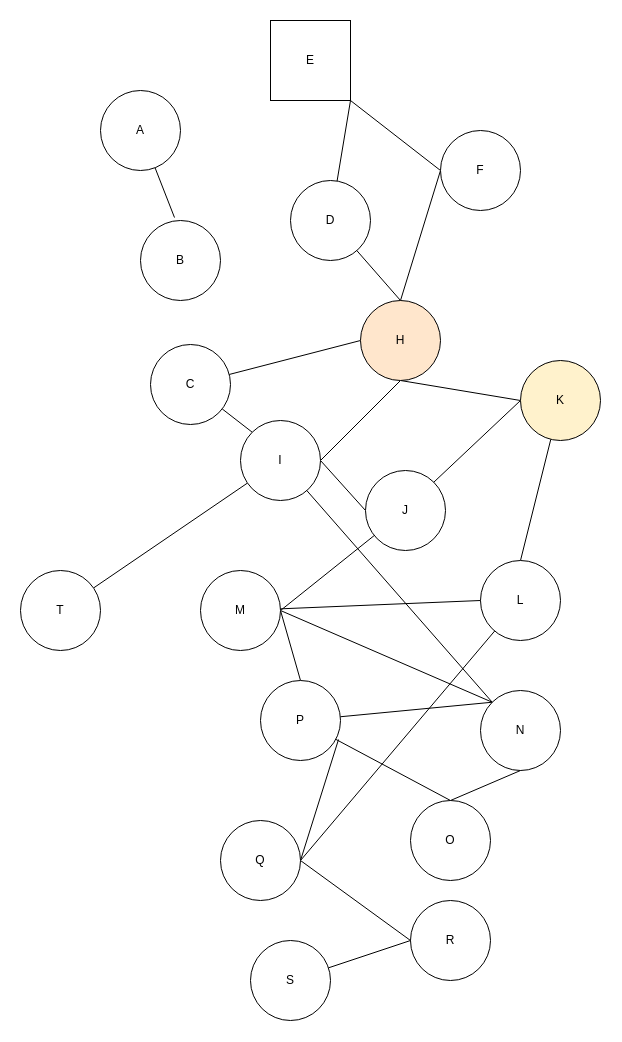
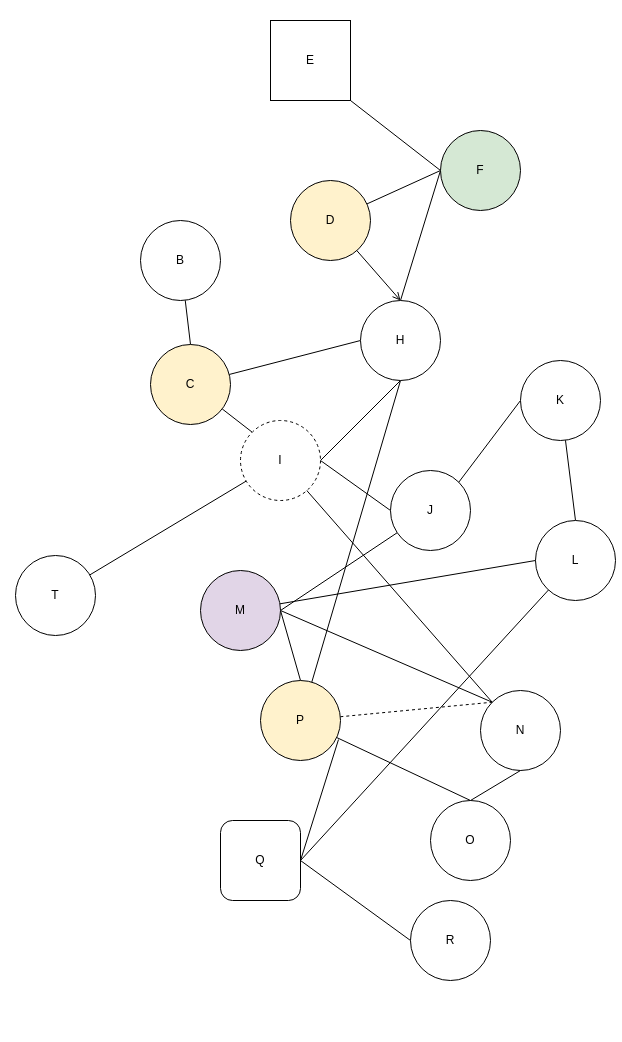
(141, 131) -> none
(344, 142) -> none
(481, 171) -> (481, 171)
none -> (402, 188)
(165, 192) -> none
(331, 221) -> (331, 221)
(397, 296) -> (396, 296)
none -> (188, 322)
(401, 341) -> (401, 341)
(191, 385) -> (191, 385)
(459, 390) -> (356, 532)
(561, 401) -> (561, 401)
(281, 461) -> (281, 461)
(406, 511) -> (431, 511)
(521, 601) -> (576, 561)
(61, 611) -> (56, 596)
(241, 611) -> (241, 611)
(415, 710) -> (415, 710)
(301, 721) -> (301, 721)
(451, 841) -> (471, 841)
(261, 861) -> (261, 861)
(369, 954) -> none
(291, 981) -> none
